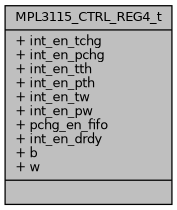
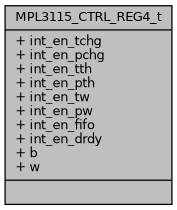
(62, 125) -> (55, 125)
